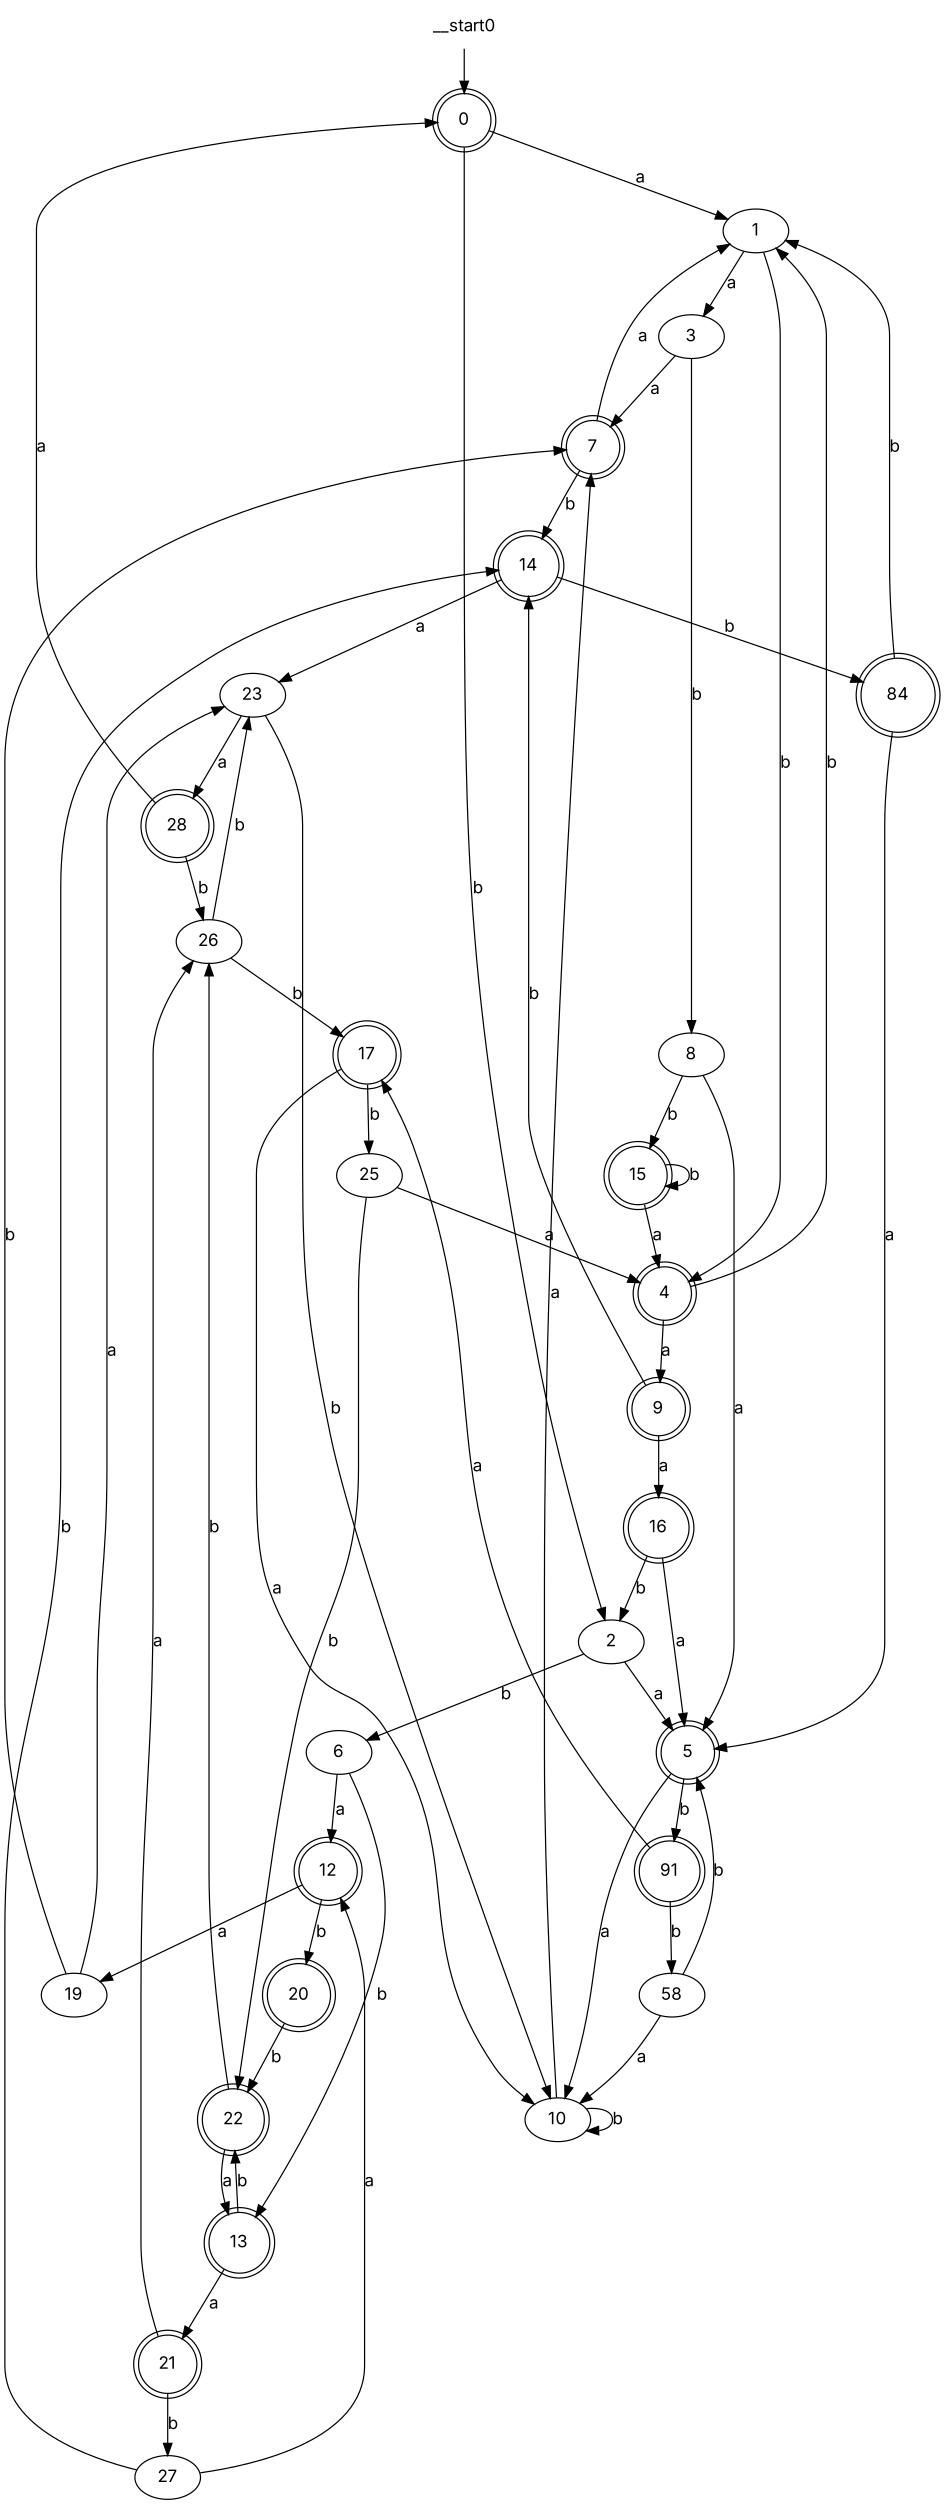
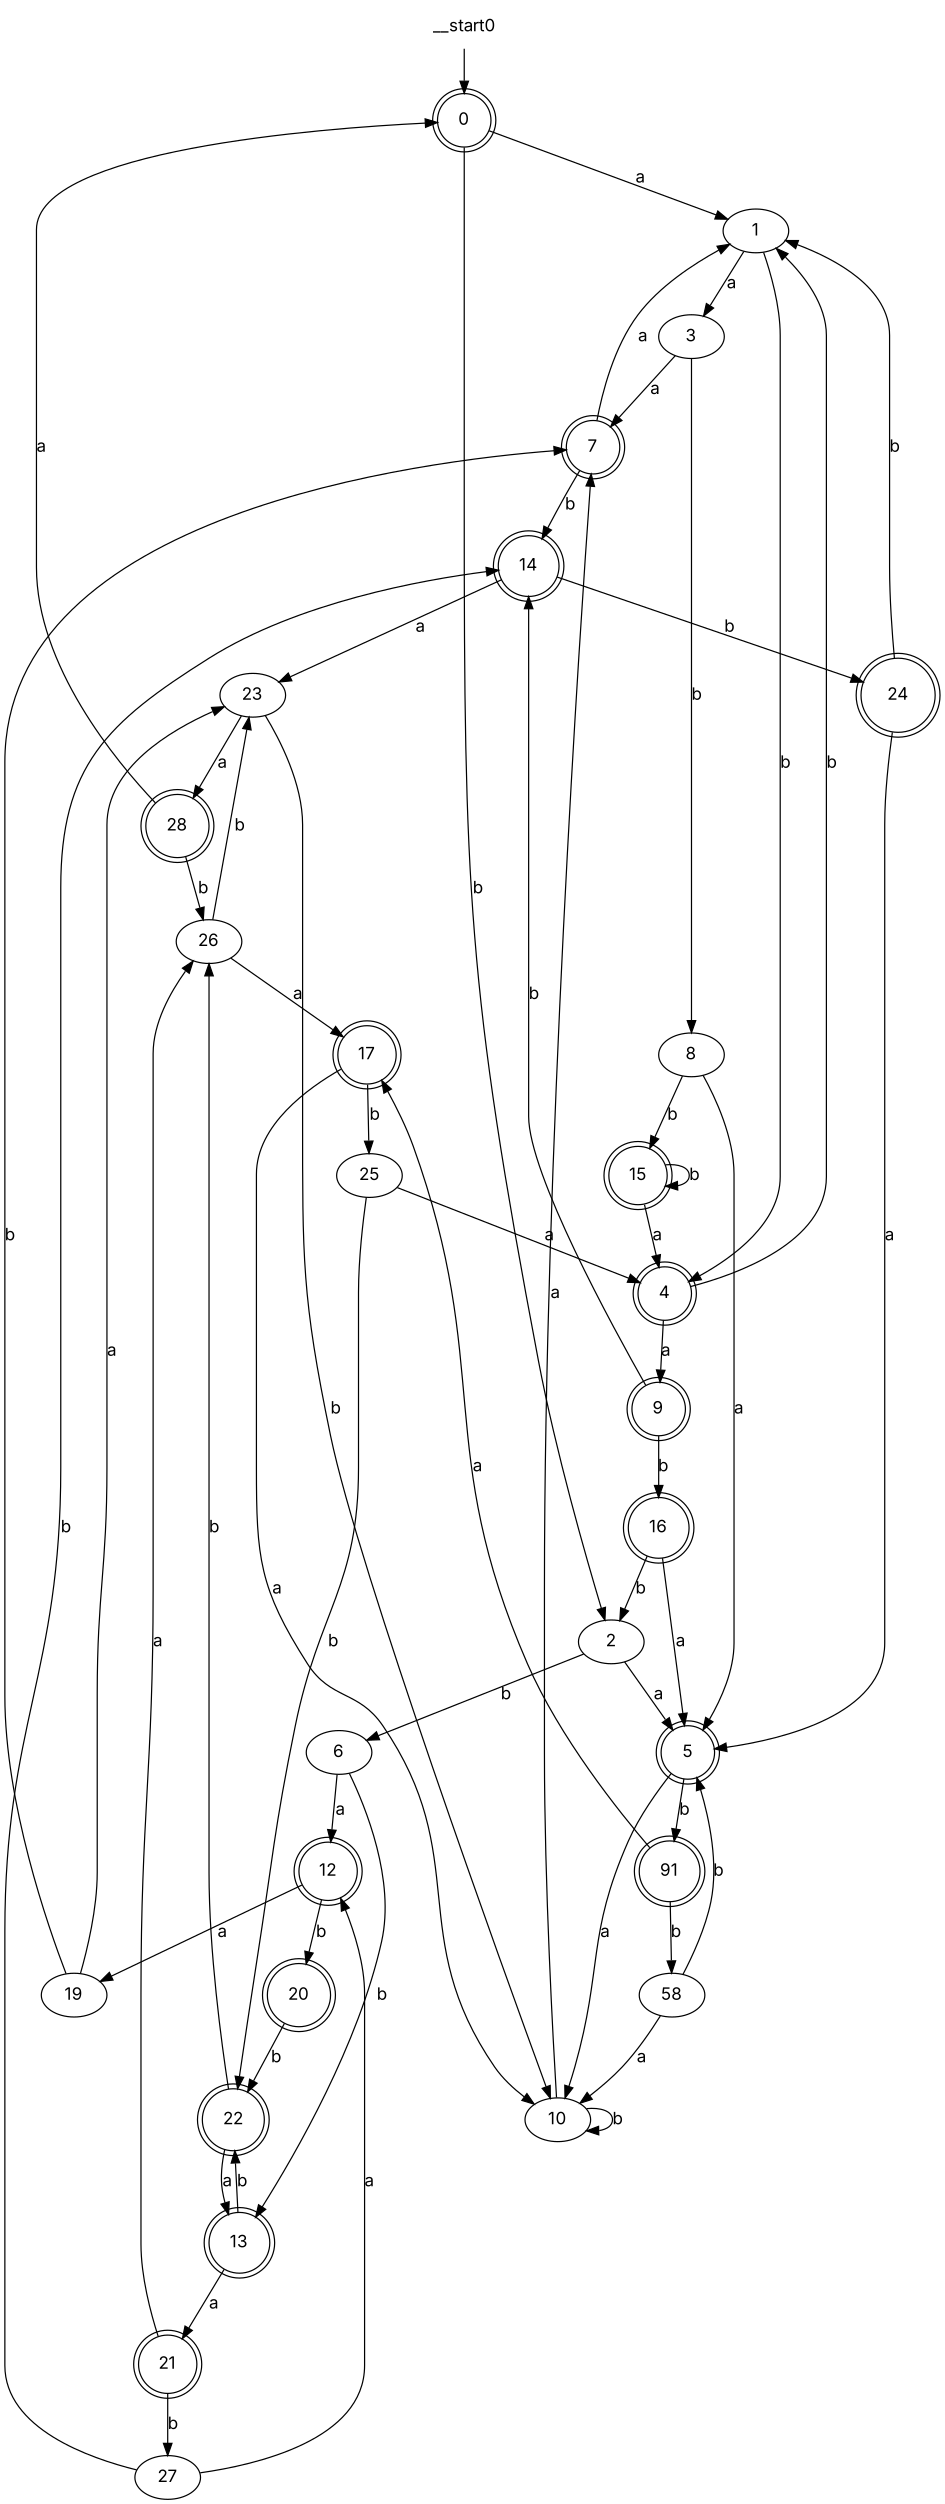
(898, 695) -> (898, 695)
(298, 994) -> (298, 994)
(664, 1467) -> (664, 1467)
